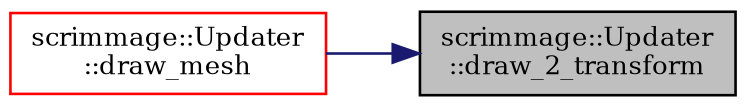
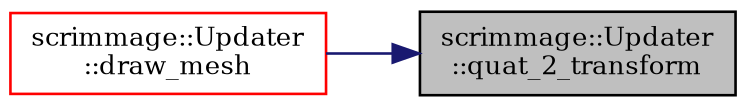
(578, 53) -> (578, 53)
